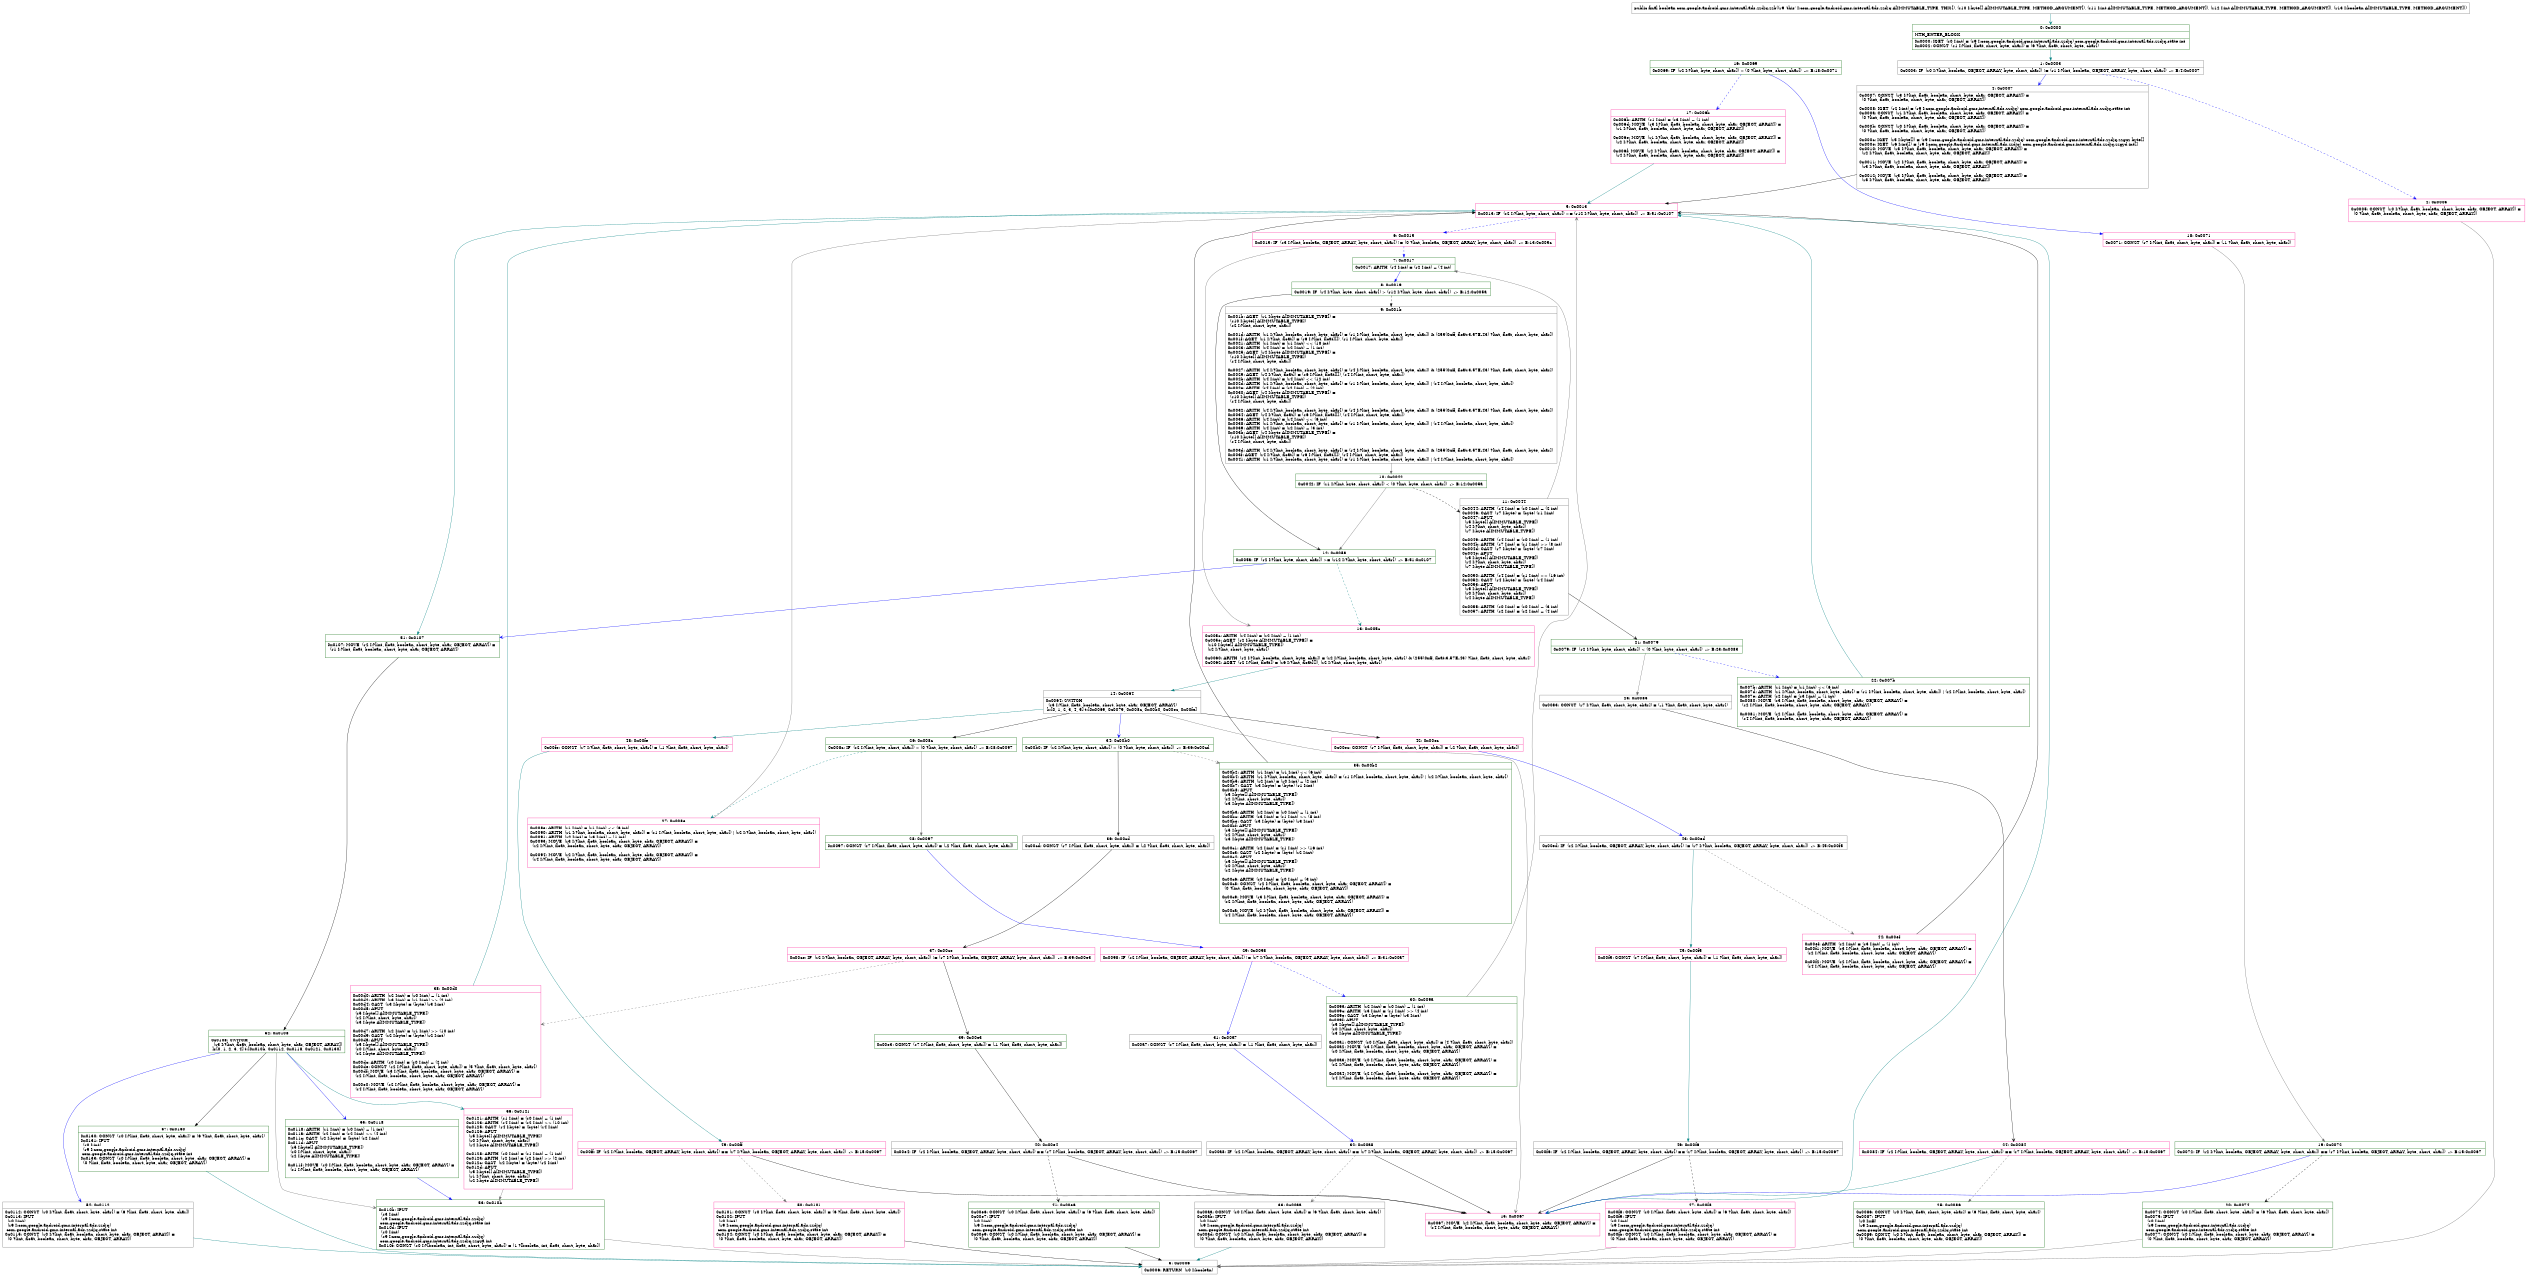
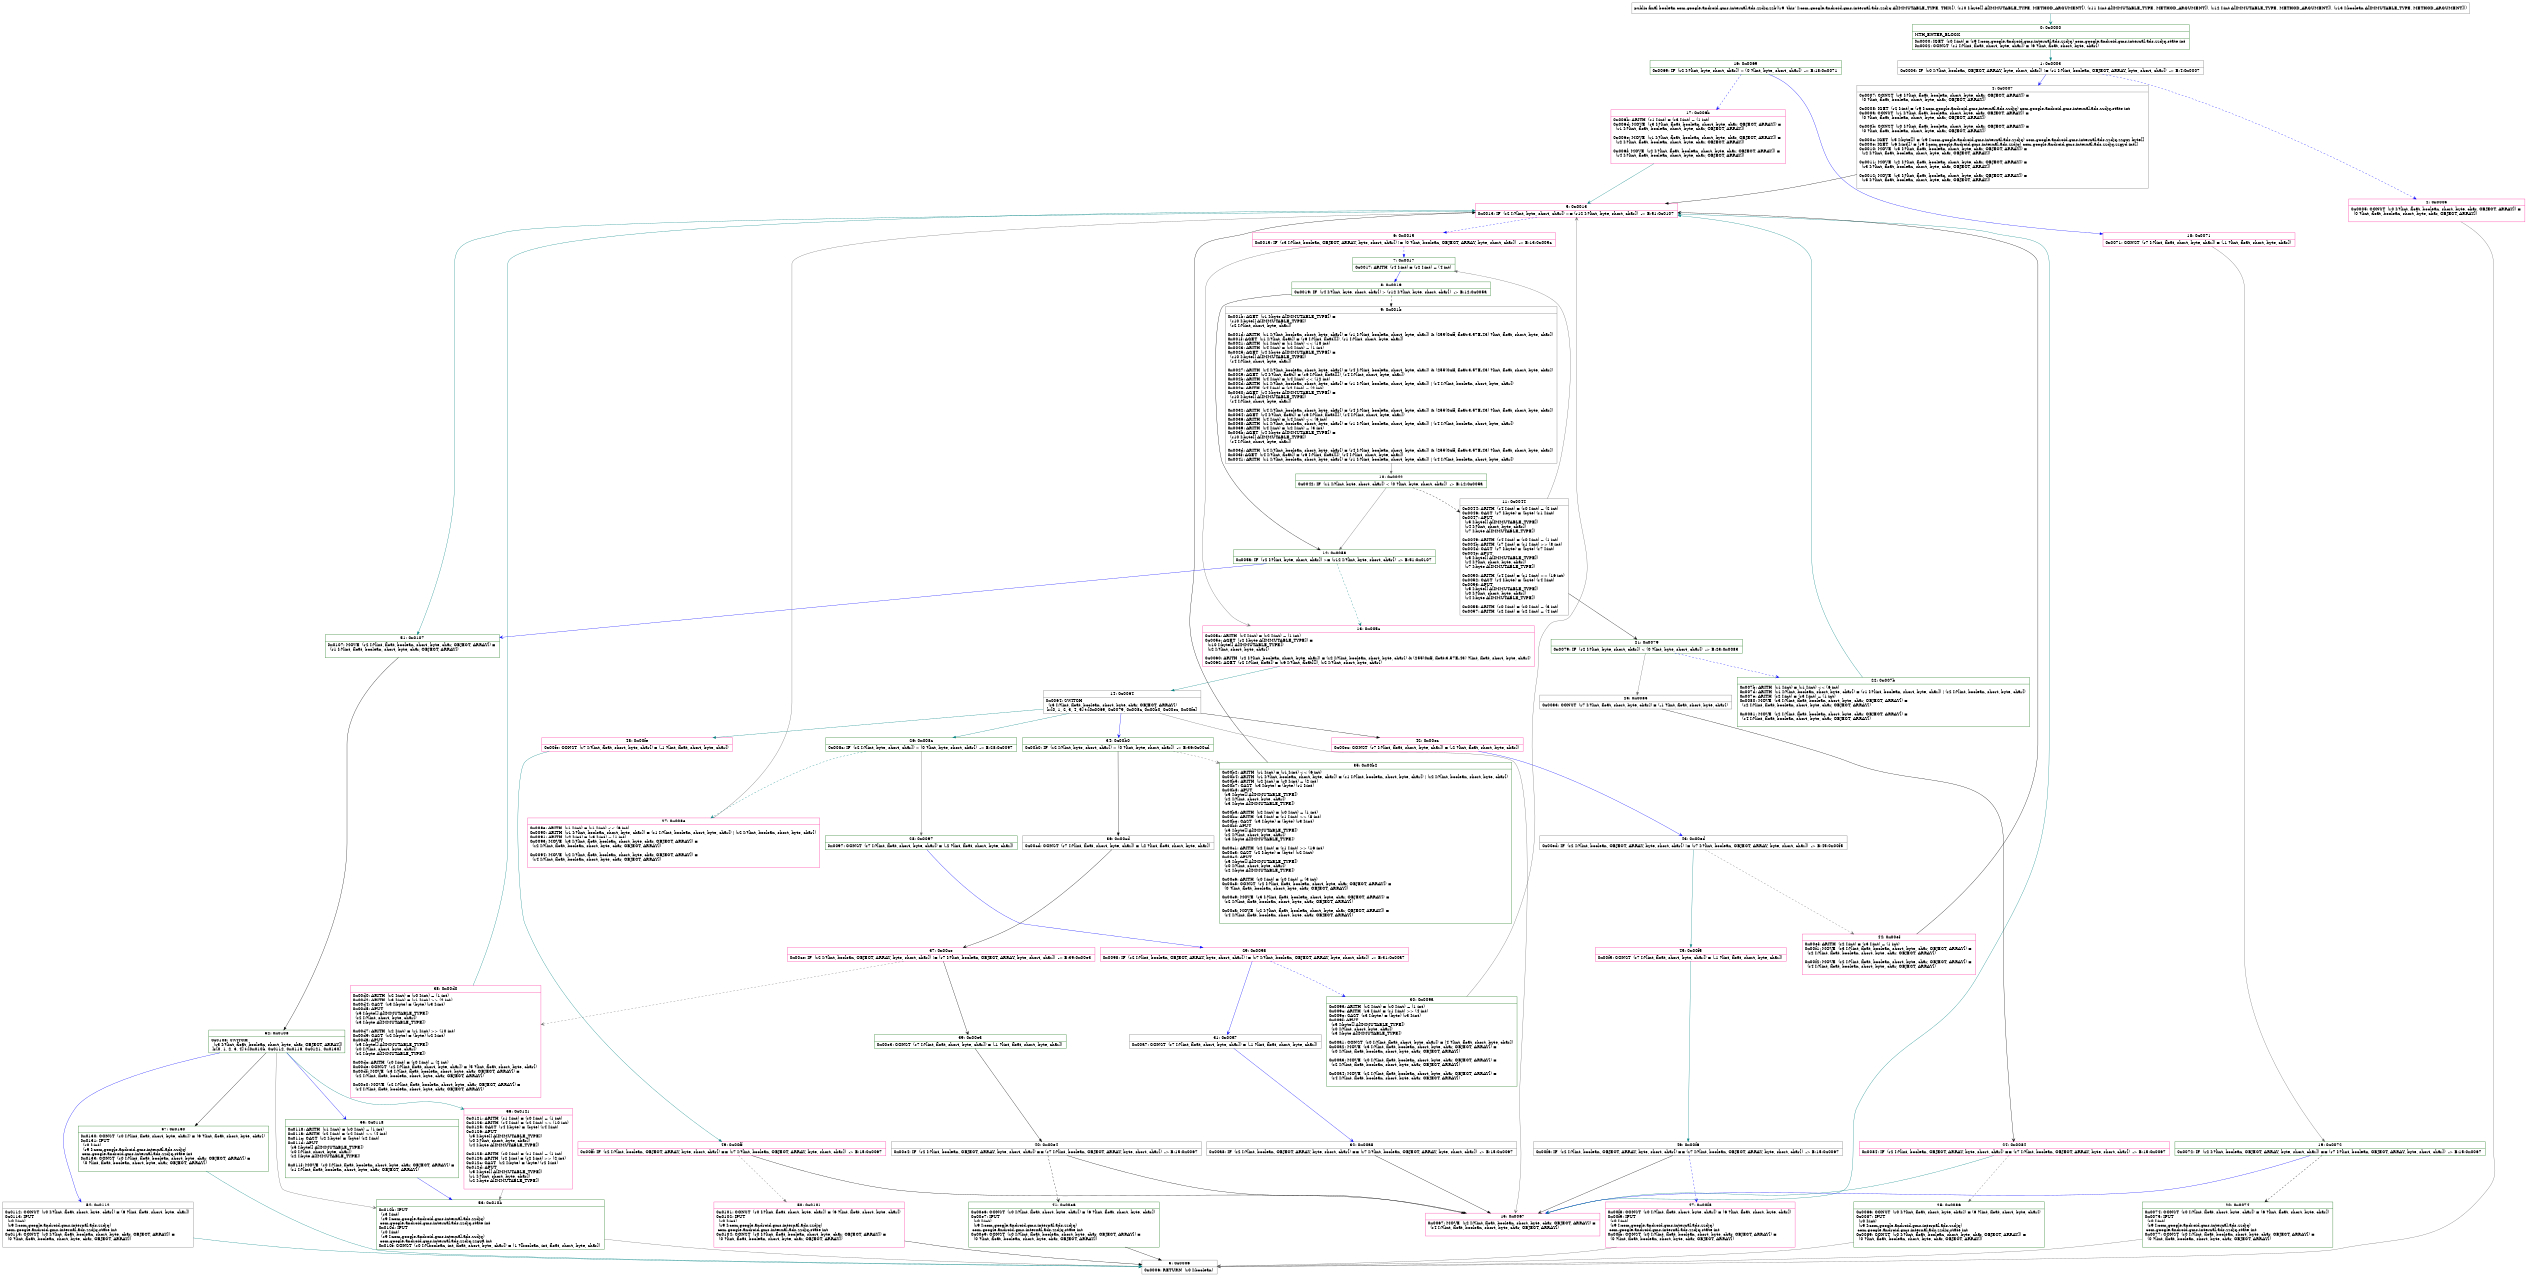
(1013, 725) -> (1013, 725)
(1693, 1177) -> (1693, 1177)
(1866, 1221) -> (1867, 1221)
(1290, 1225) -> none
